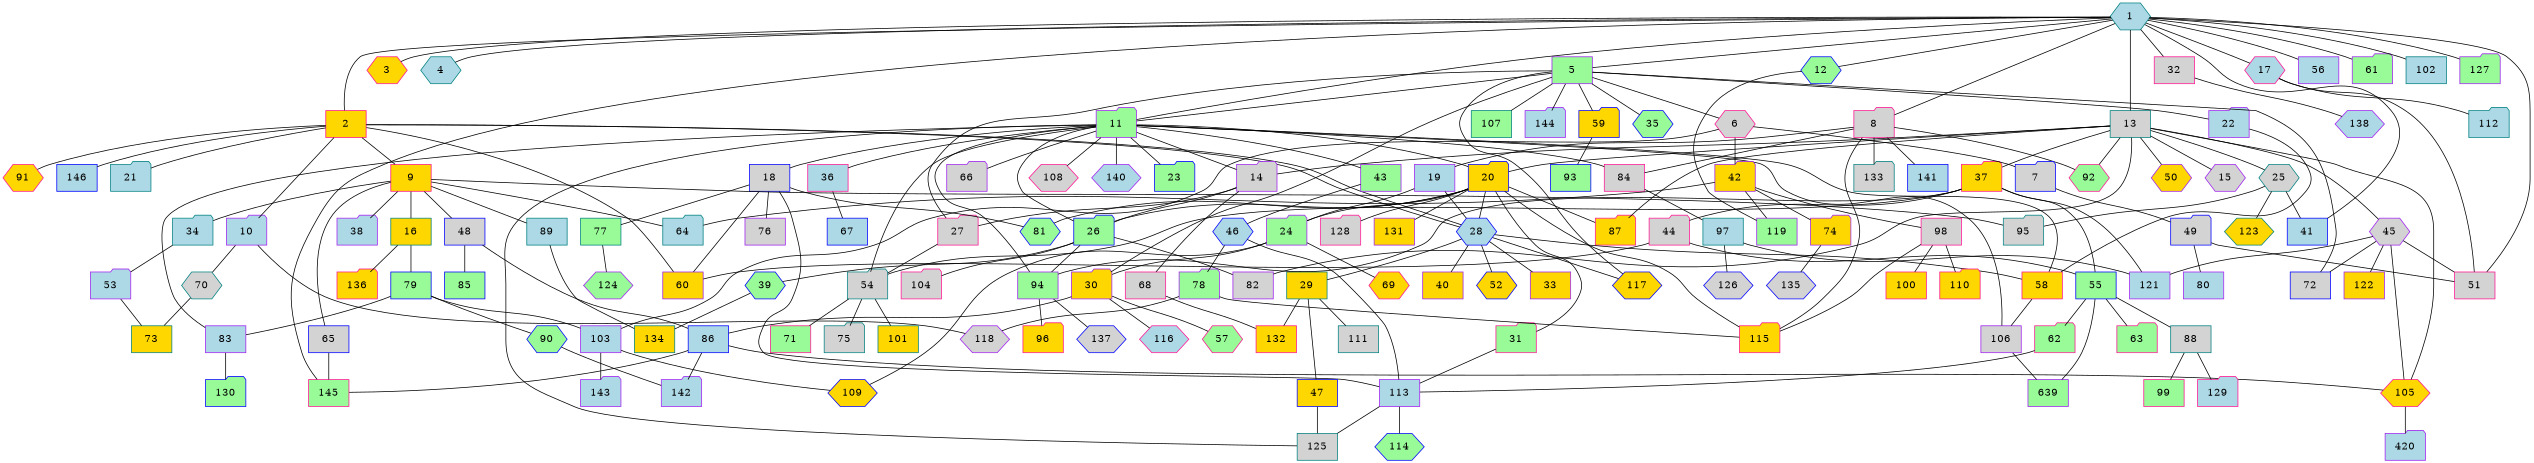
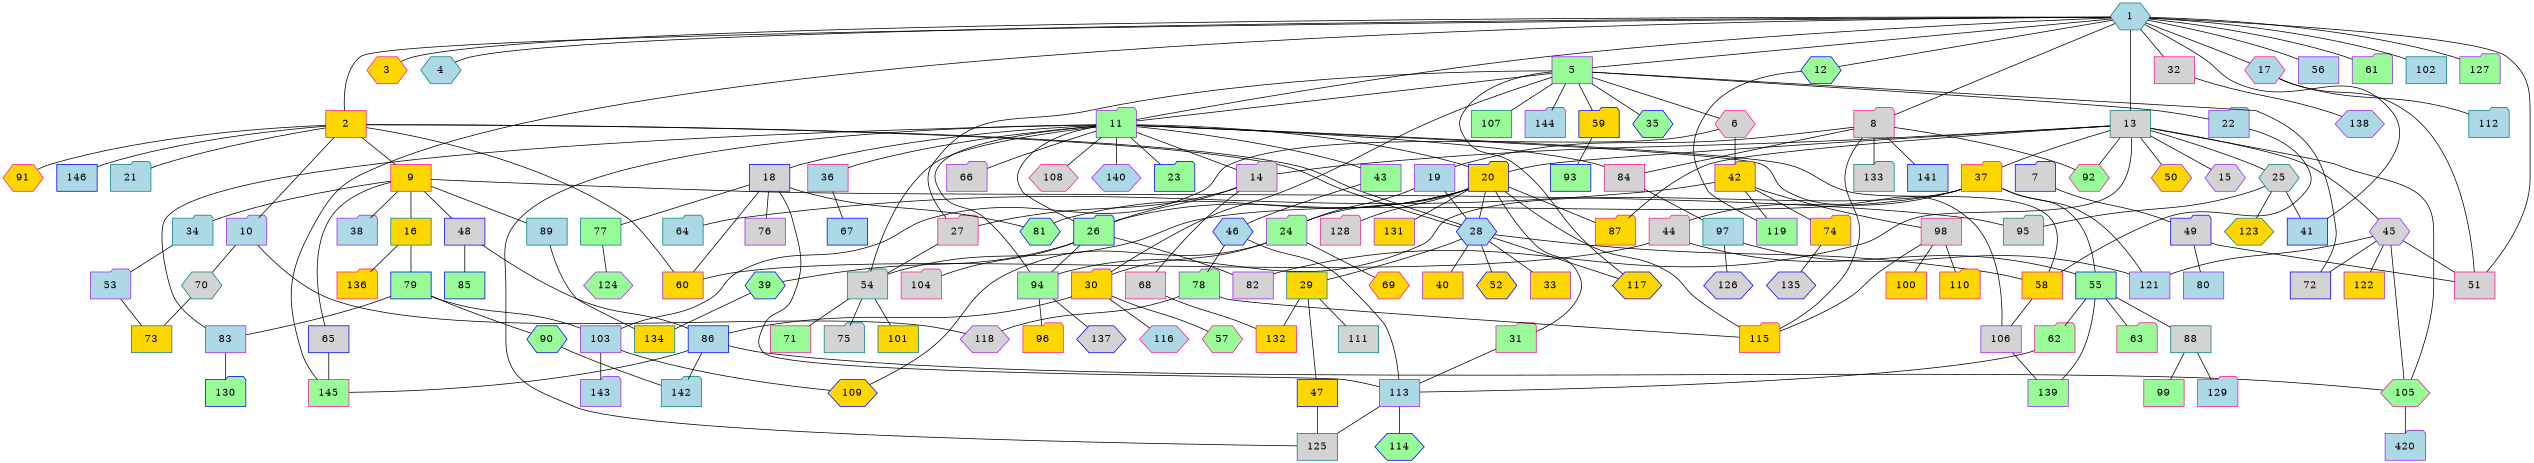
(1911, 146) -> none
(553, 204) -> none
(681, 393) -> (681, 393)
(2048, 393) -> (2048, 393)
(2405, 393) -> (2405, 393)
